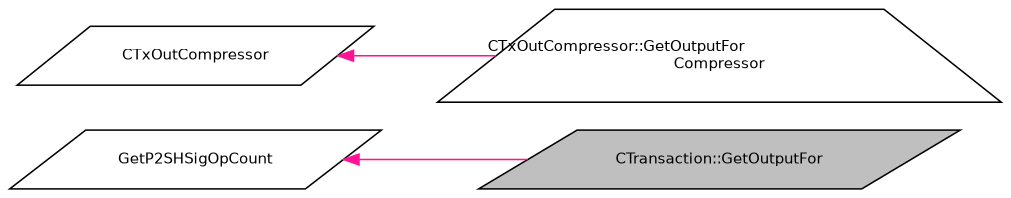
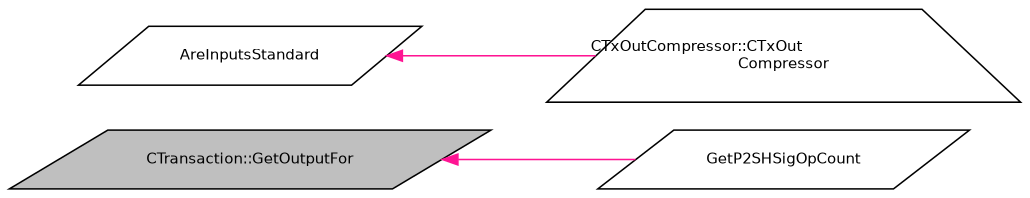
(196, 56) -> (250, 56)
(719, 56) -> (784, 56)
(443, 160) -> (547, 160)
